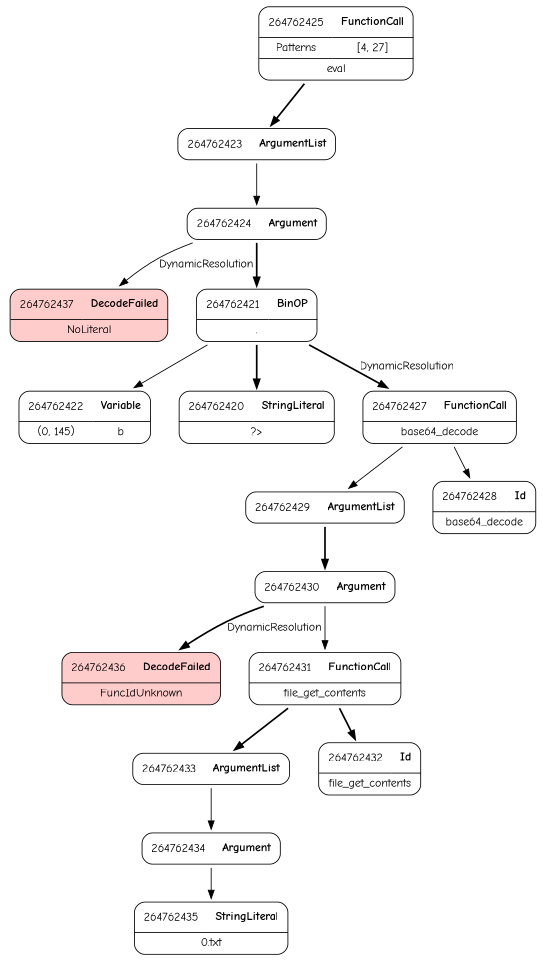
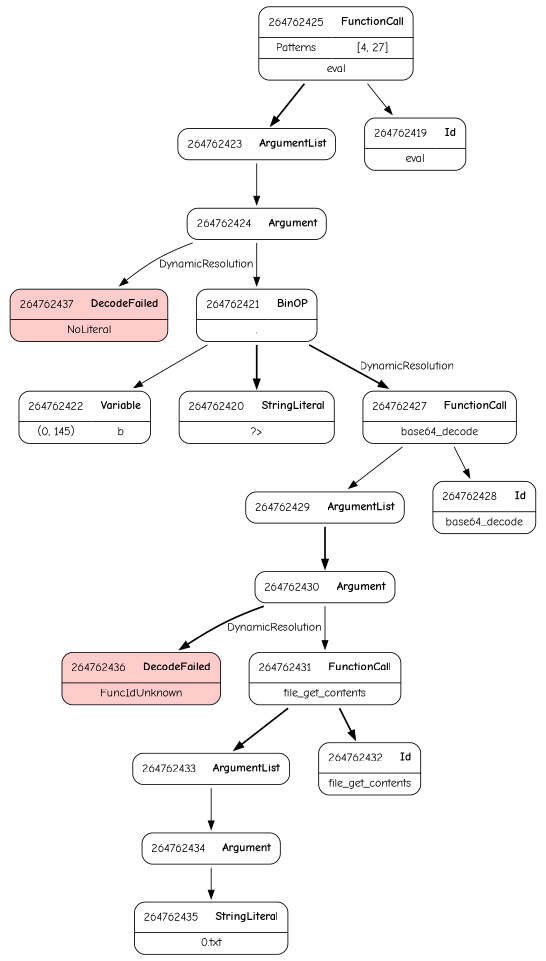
none -> (415, 144)
(257, 260) -> (257, 260)
